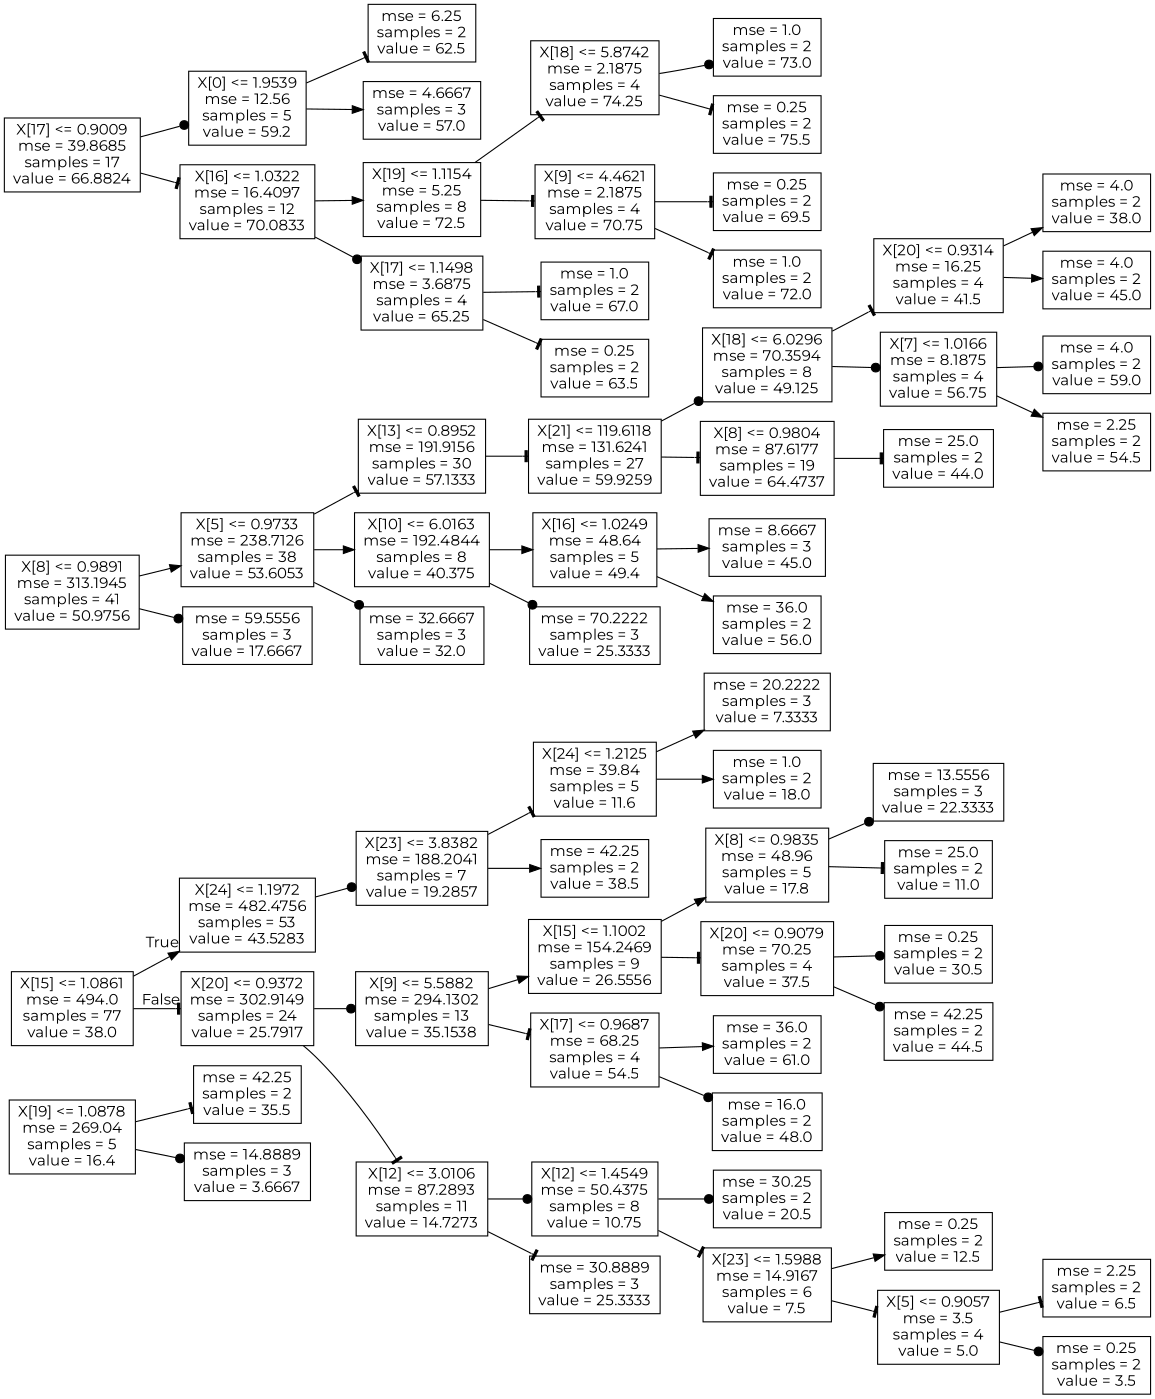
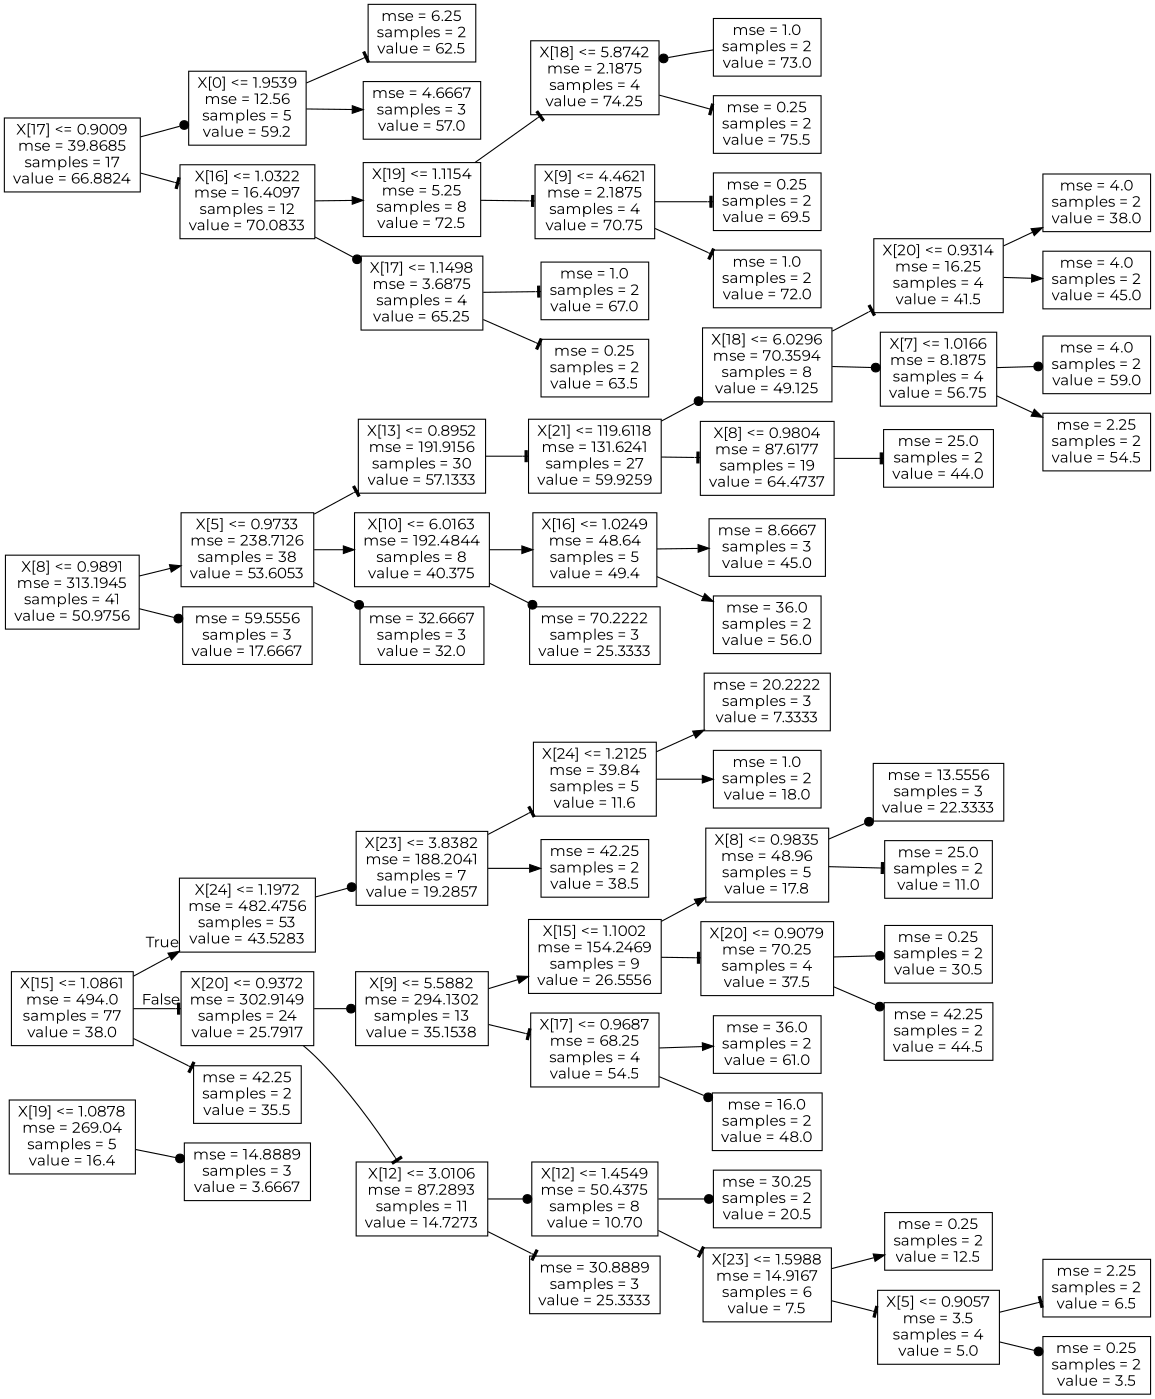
(682, 70) -> (691, 53)
(162, 1115) -> (161, 1052)
(595, 1199) -> (595, 1199)
